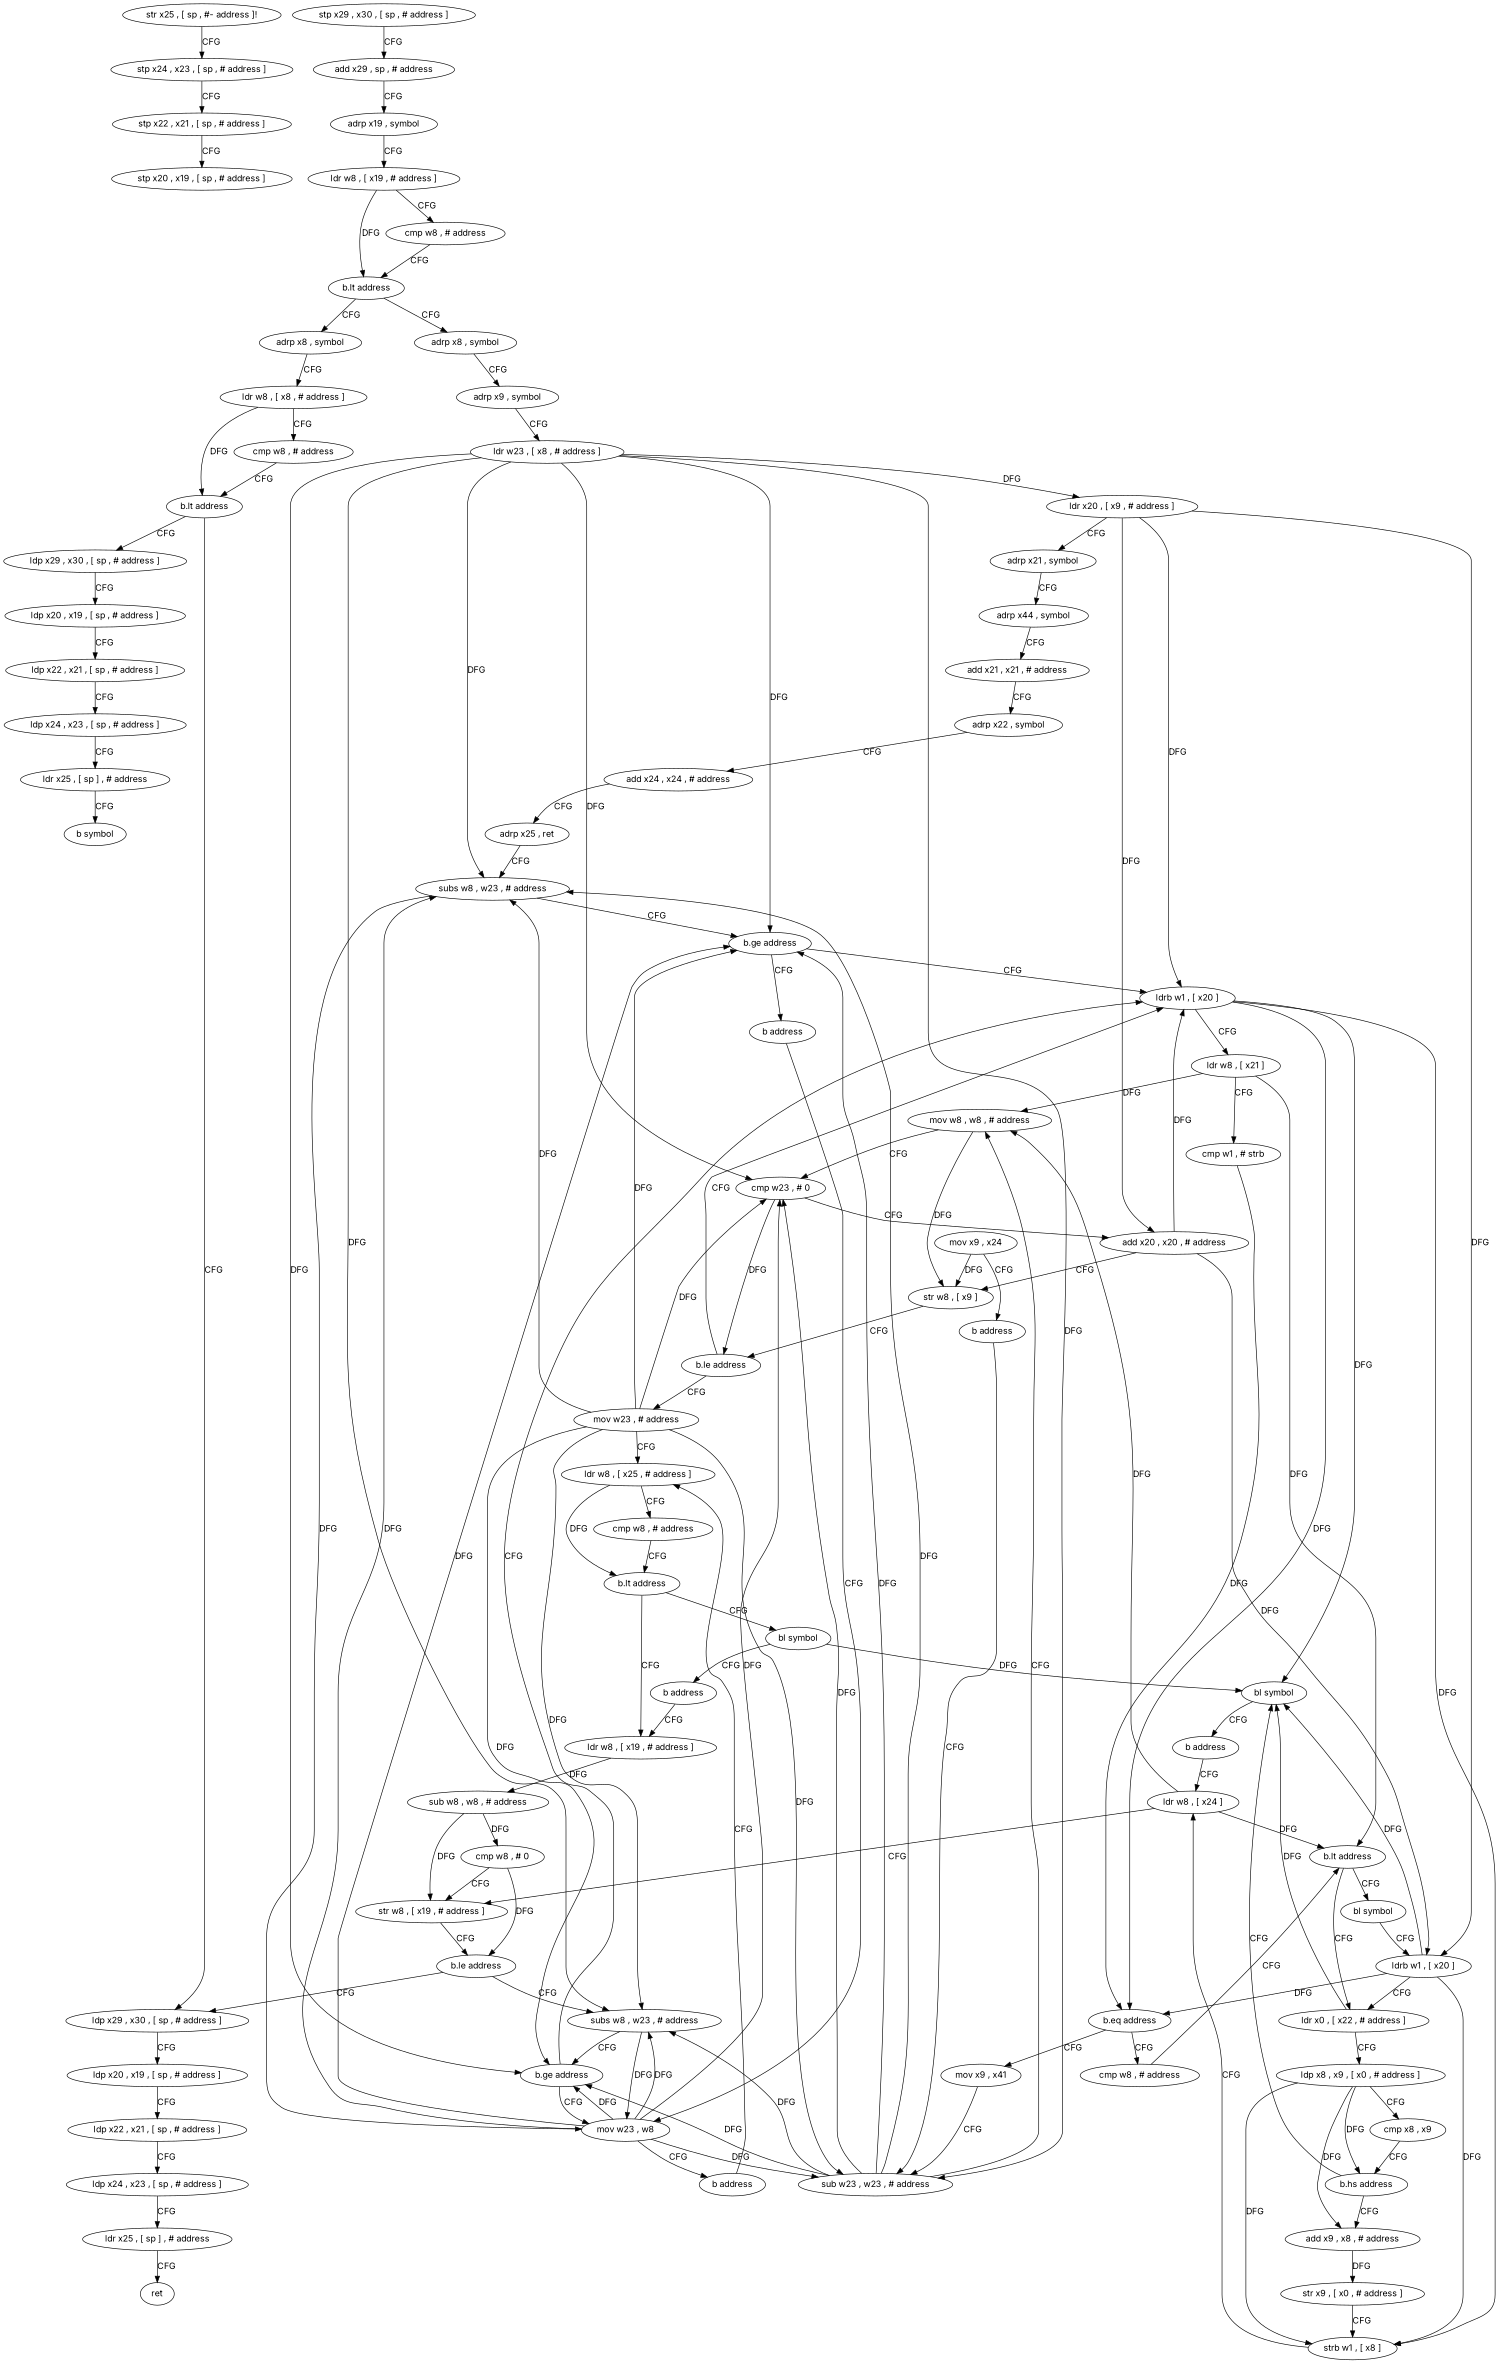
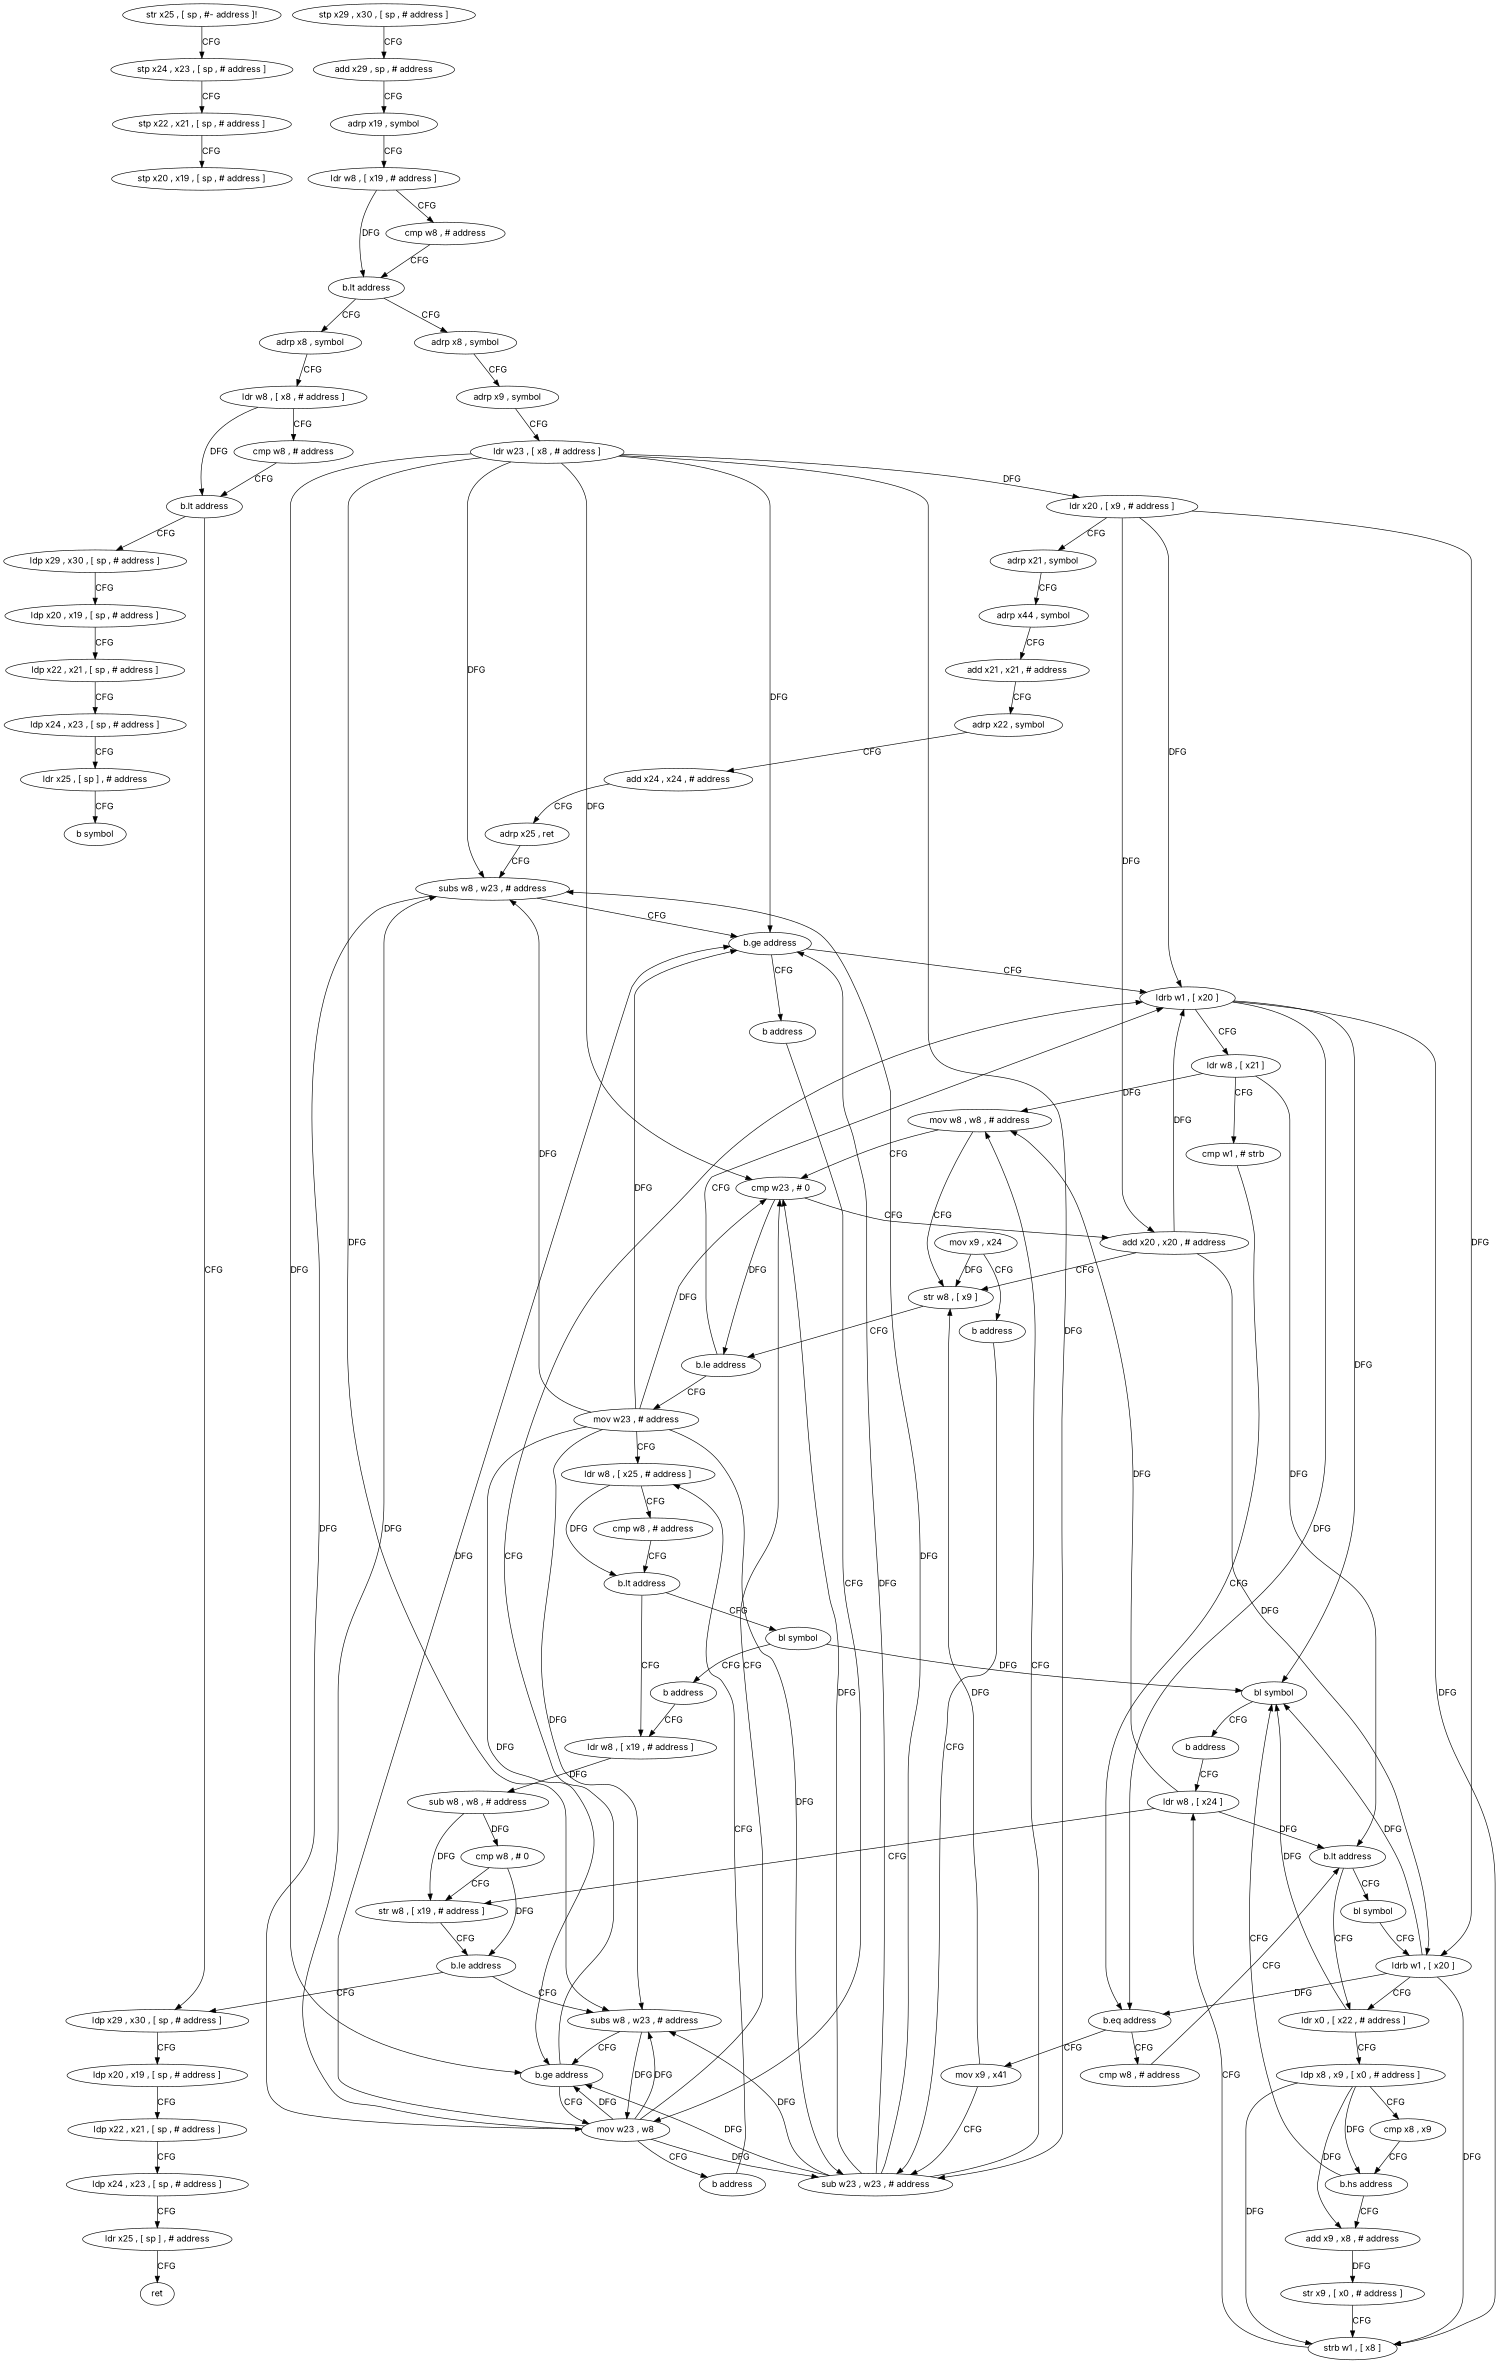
(943, 1216) -> (943, 1216)
(1239, 1584) -> (1239, 1584)
(753, 1666) -> (753, 1666)
none -> (966, 1688)
